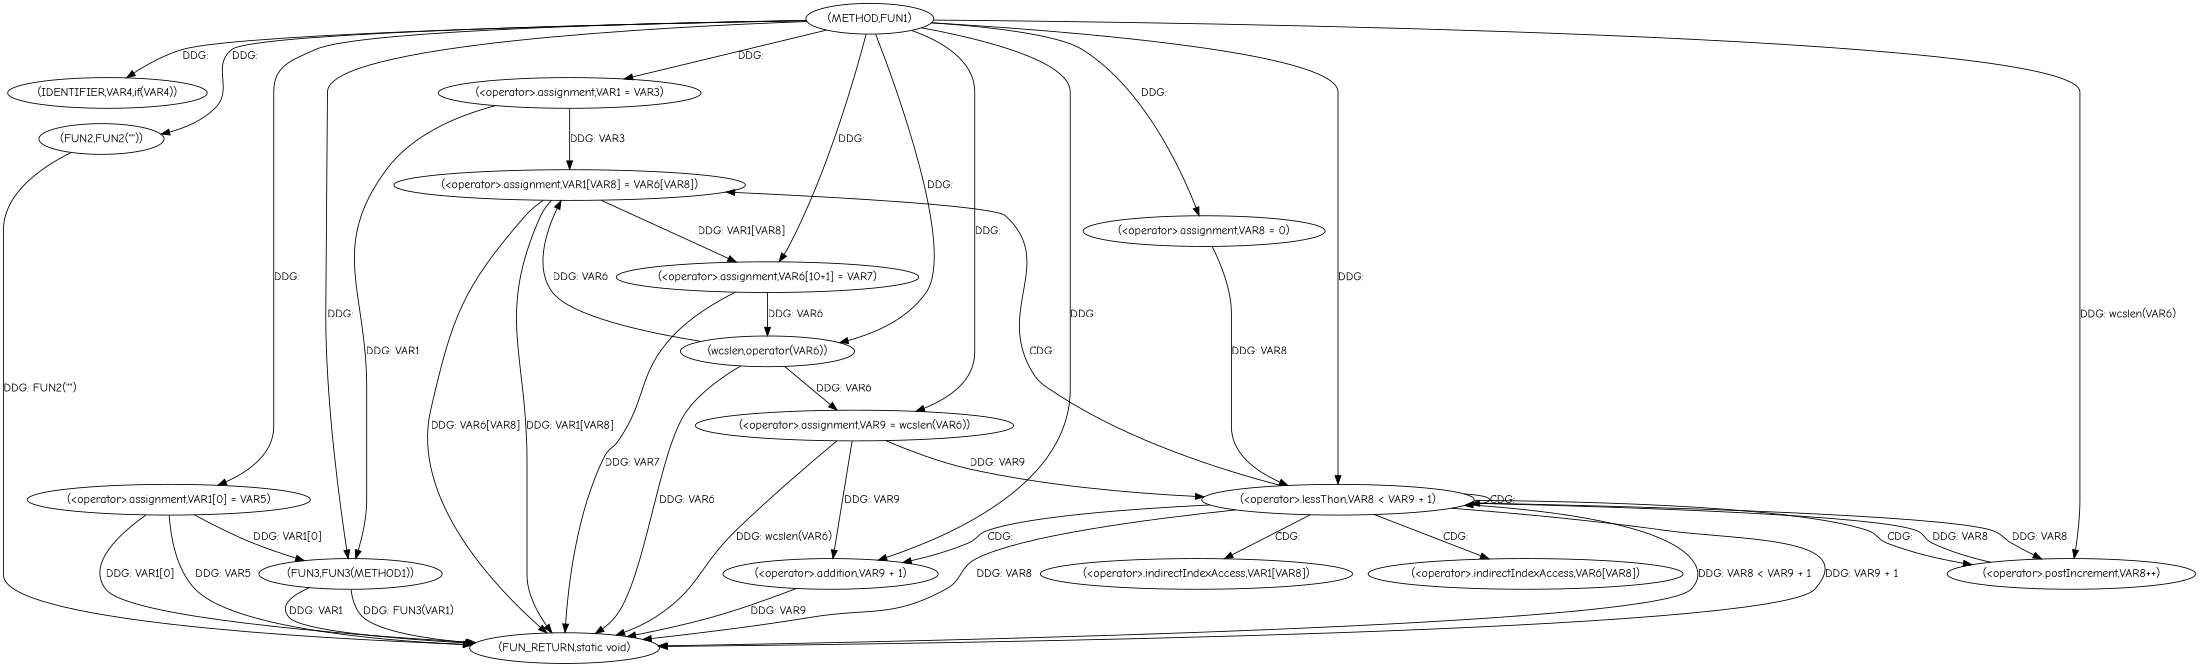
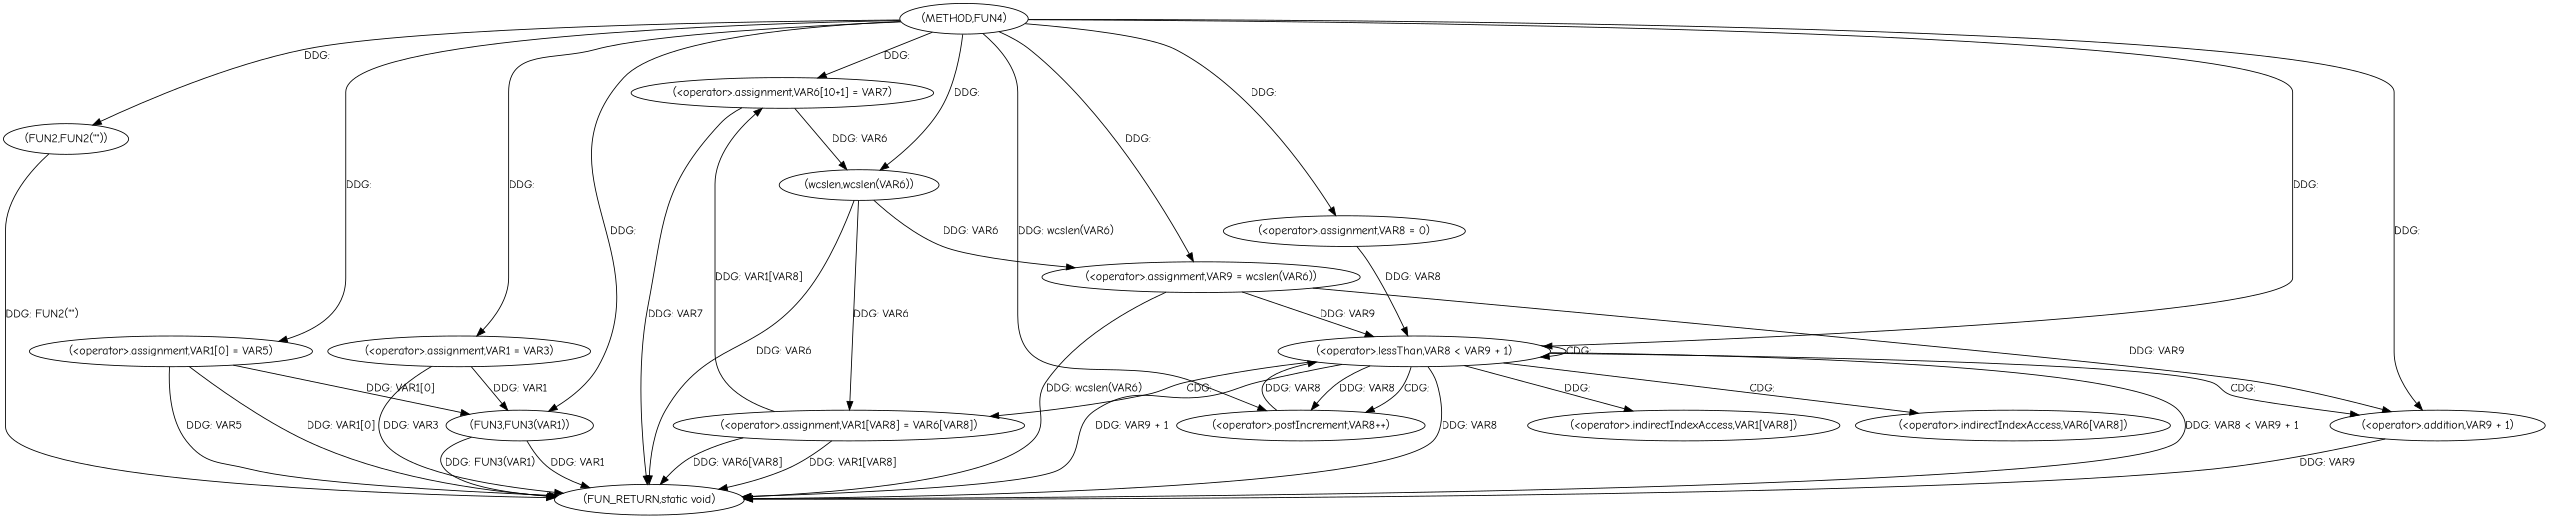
(870, 19) -> (964, 19)
(107, 93) -> none
(570, 135) -> (417, 464)
(768, 351) -> (859, 185)
(1289, 537) -> (1579, 388)
(350, 574) -> (520, 426)
